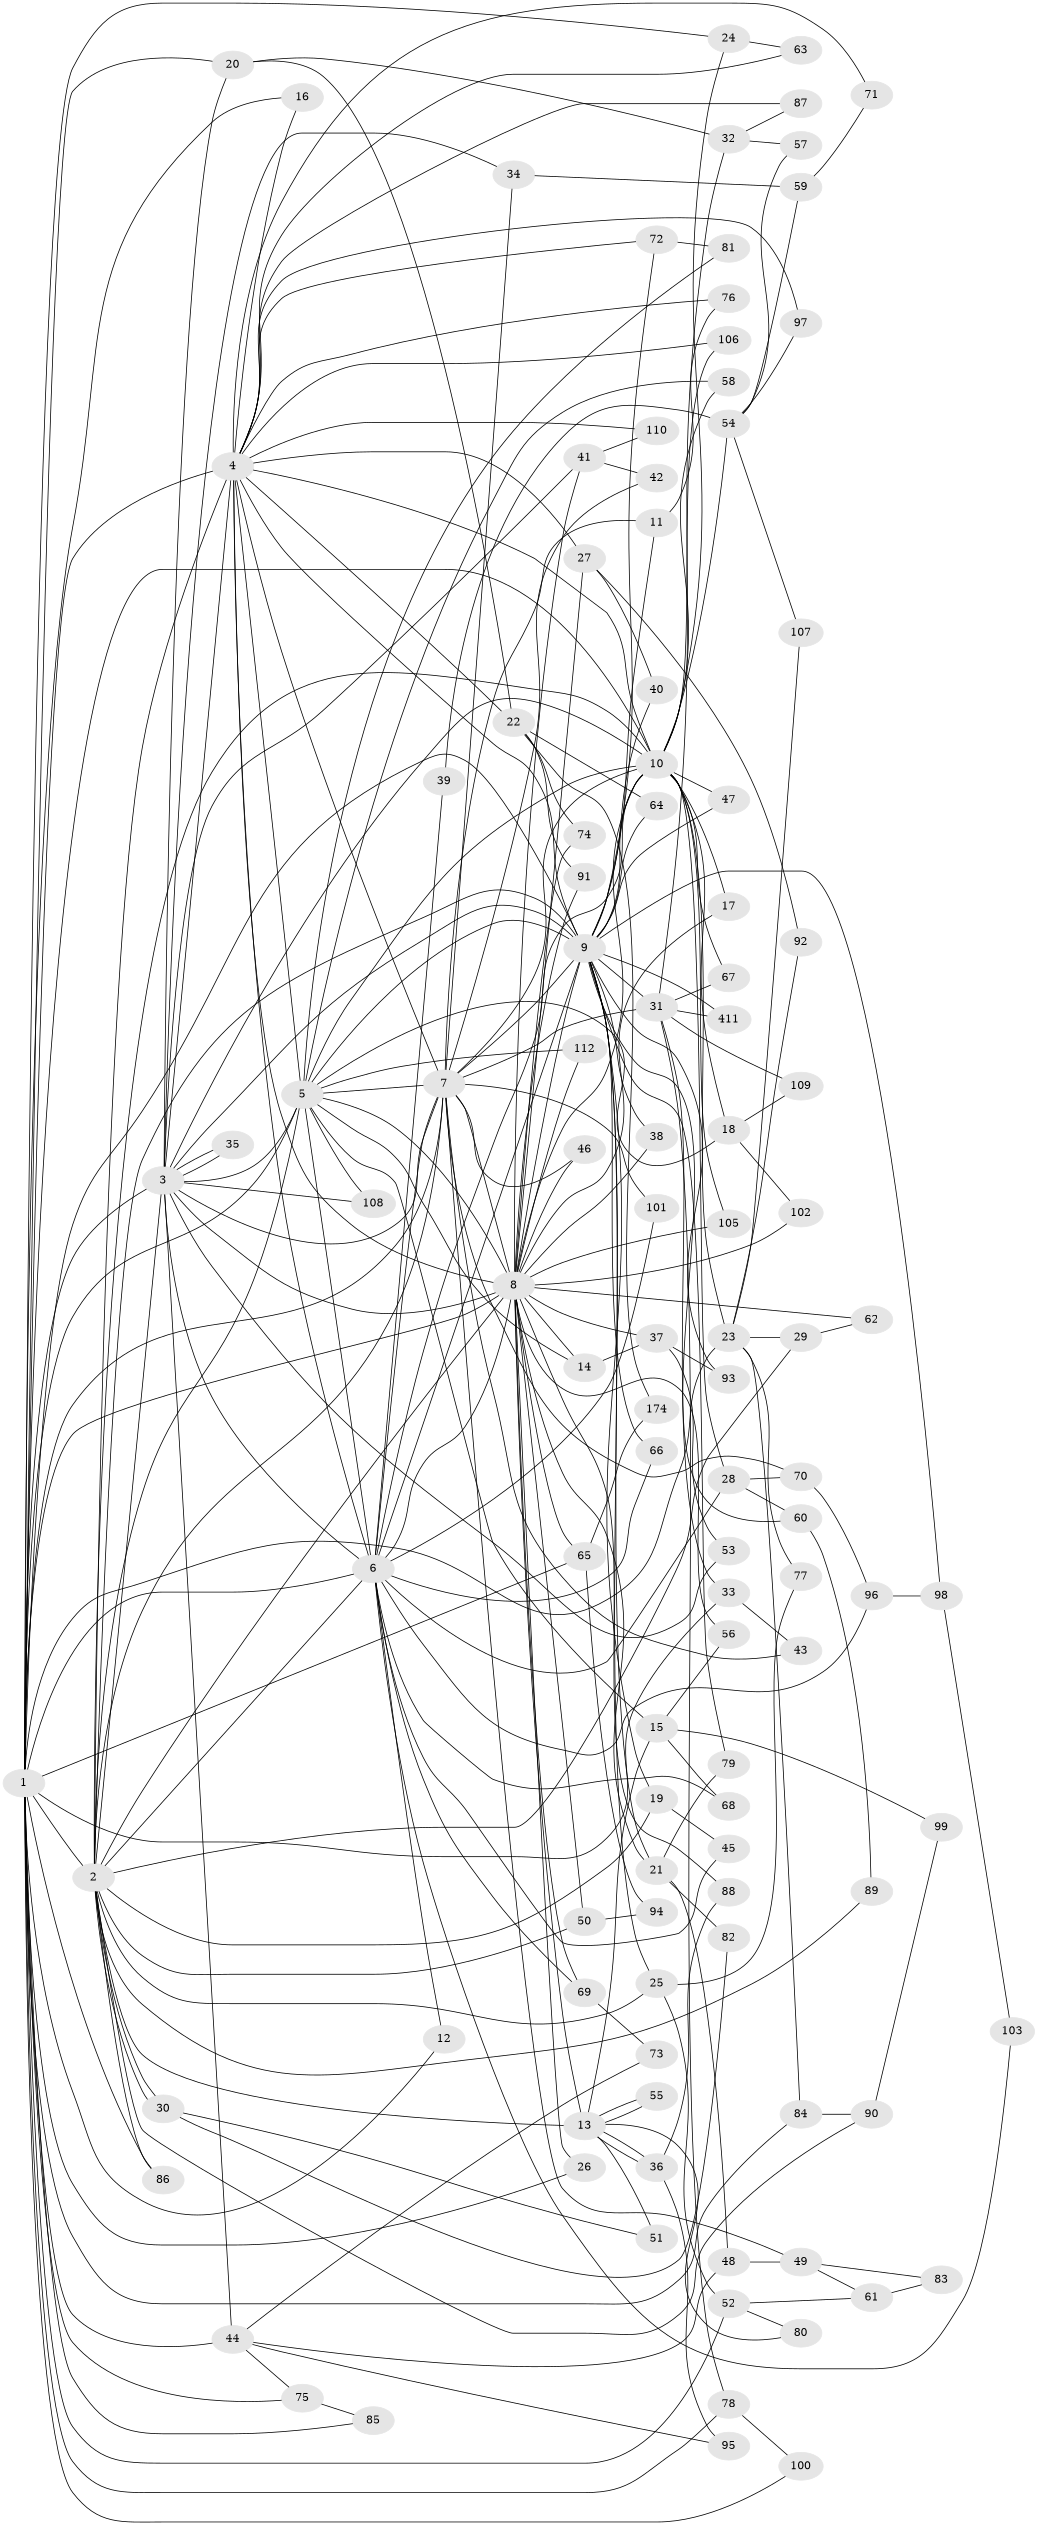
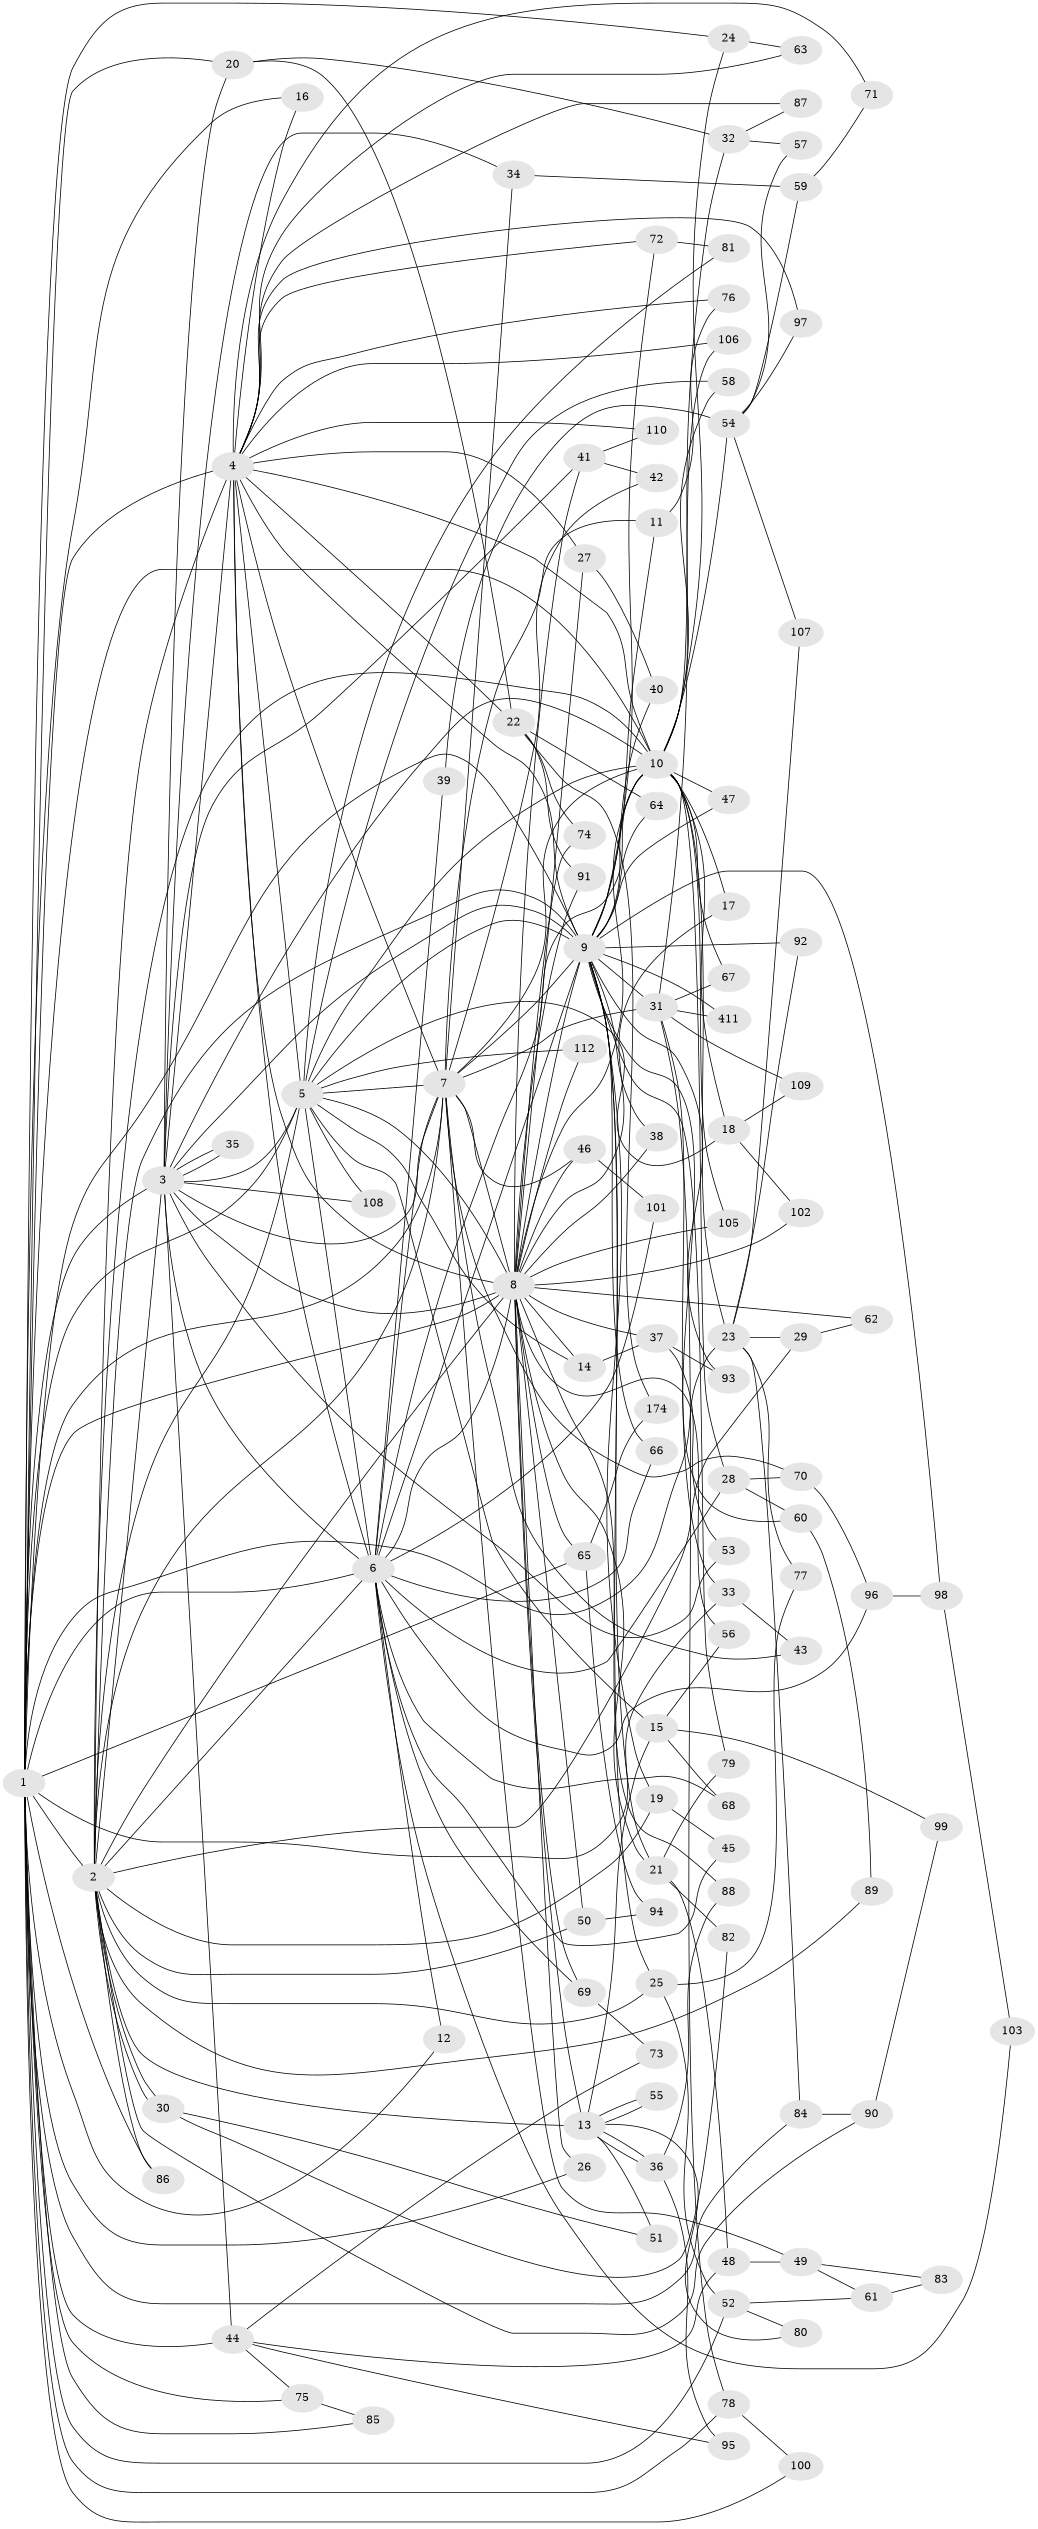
(726, 733) -> (688, 945)
(571, 1107) -> (621, 1179)
